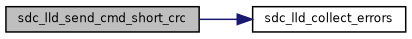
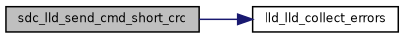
(329, 19) -> (325, 19)
